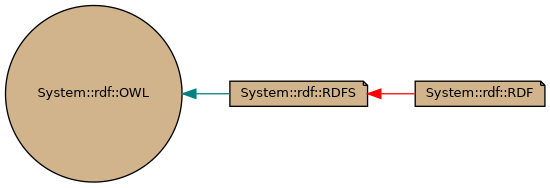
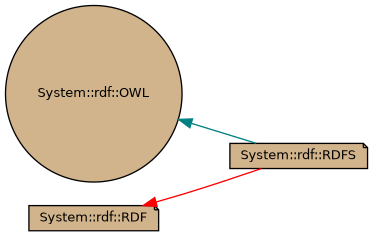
(398, 94) -> (209, 186)
